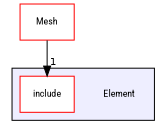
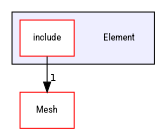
(47, 53) -> (47, 71)
